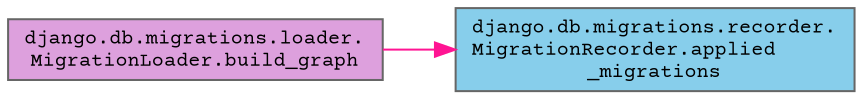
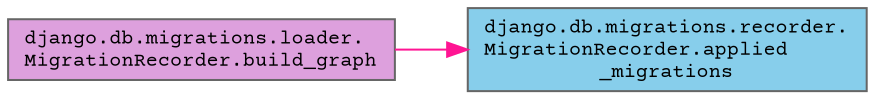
(195, 50) -> (201, 50)
